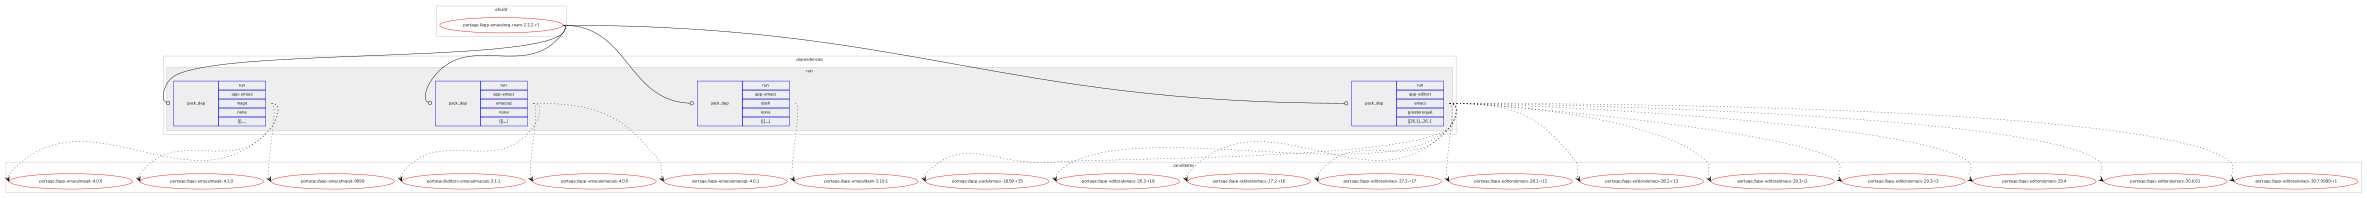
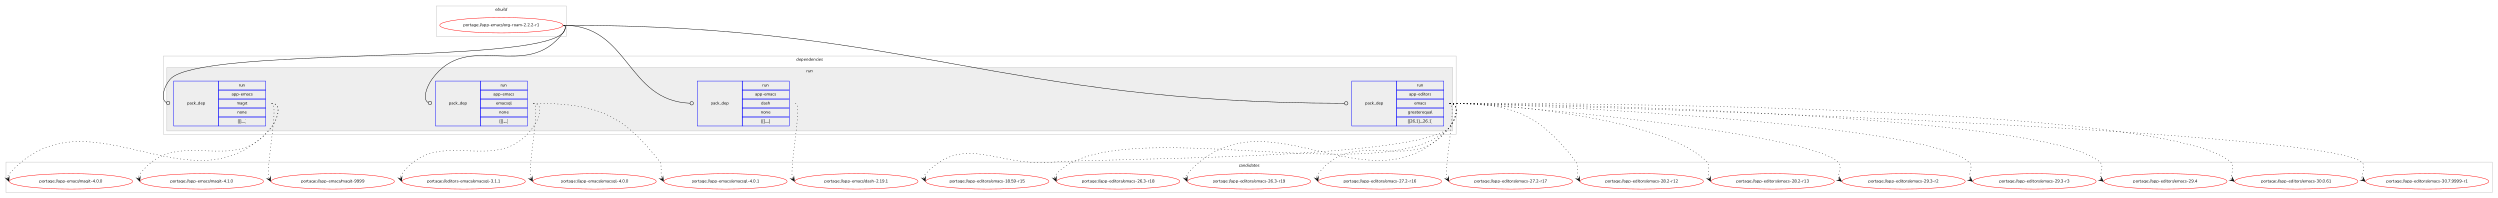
(987, 181) -> (987, 181)
none -> (1118, 181)
